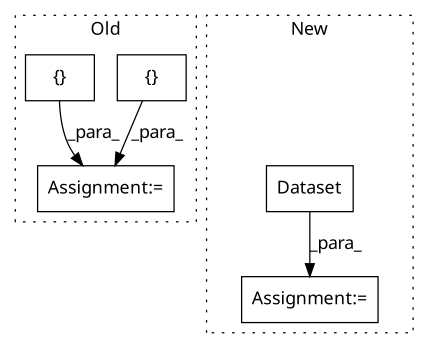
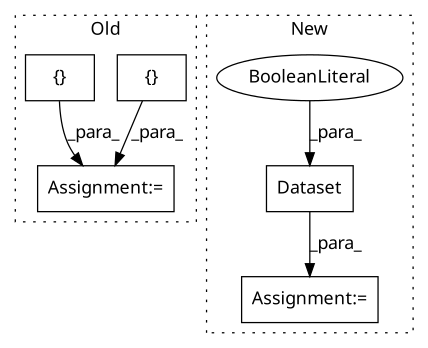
none -> (310, 78)
